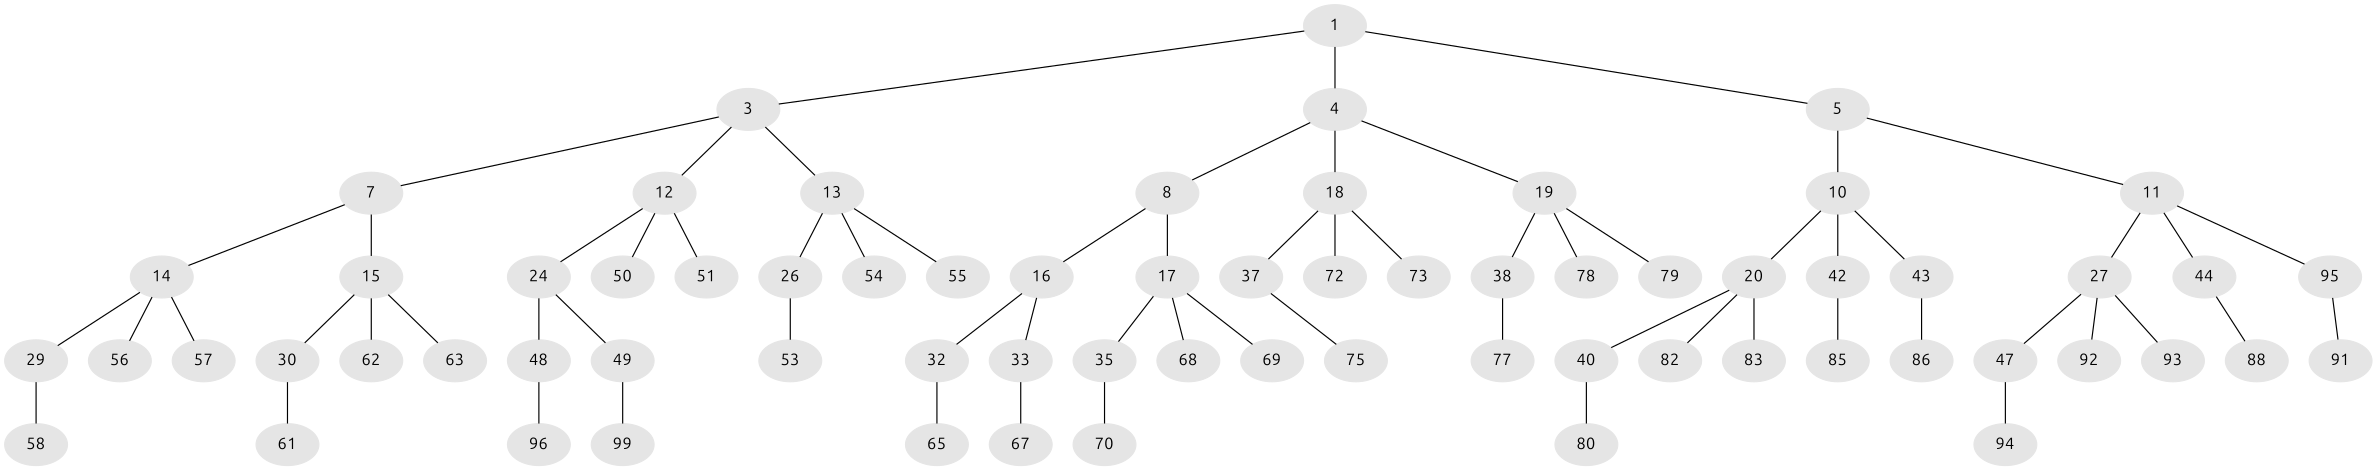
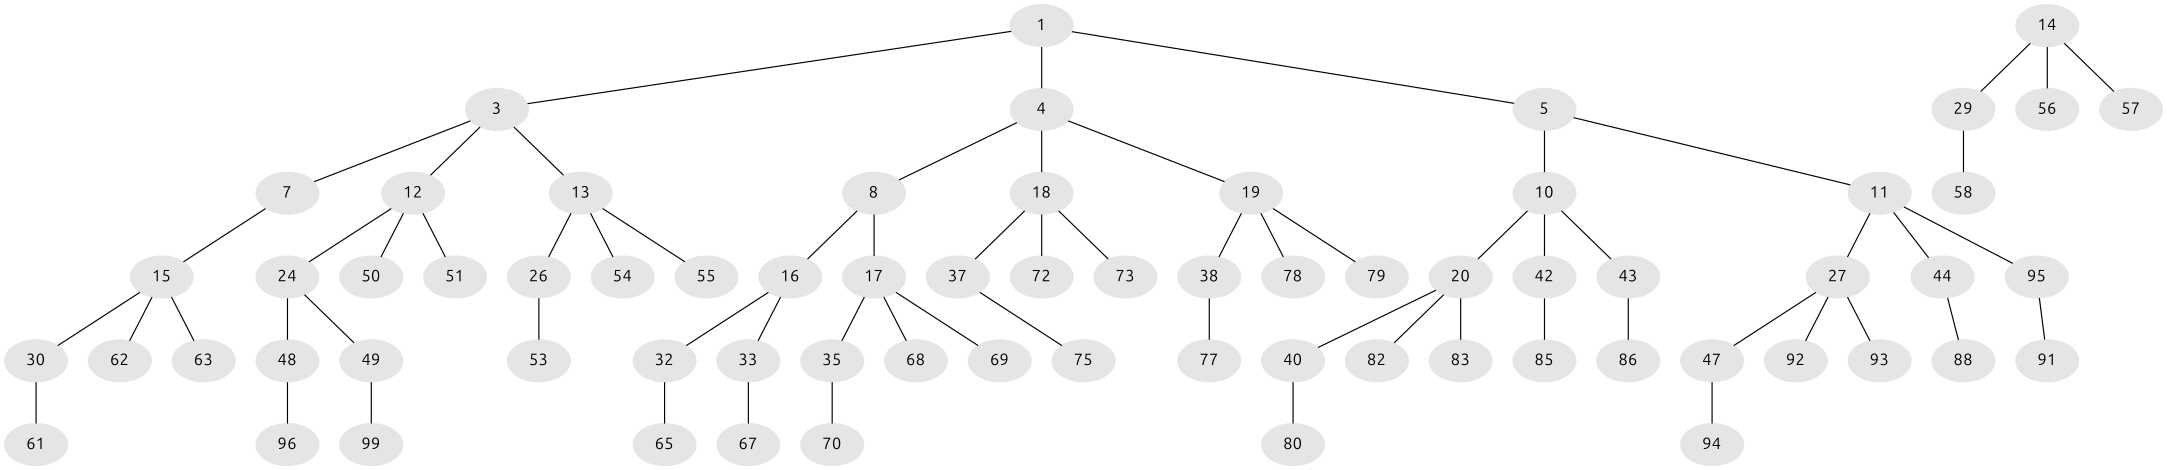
(267, 235) -> none
